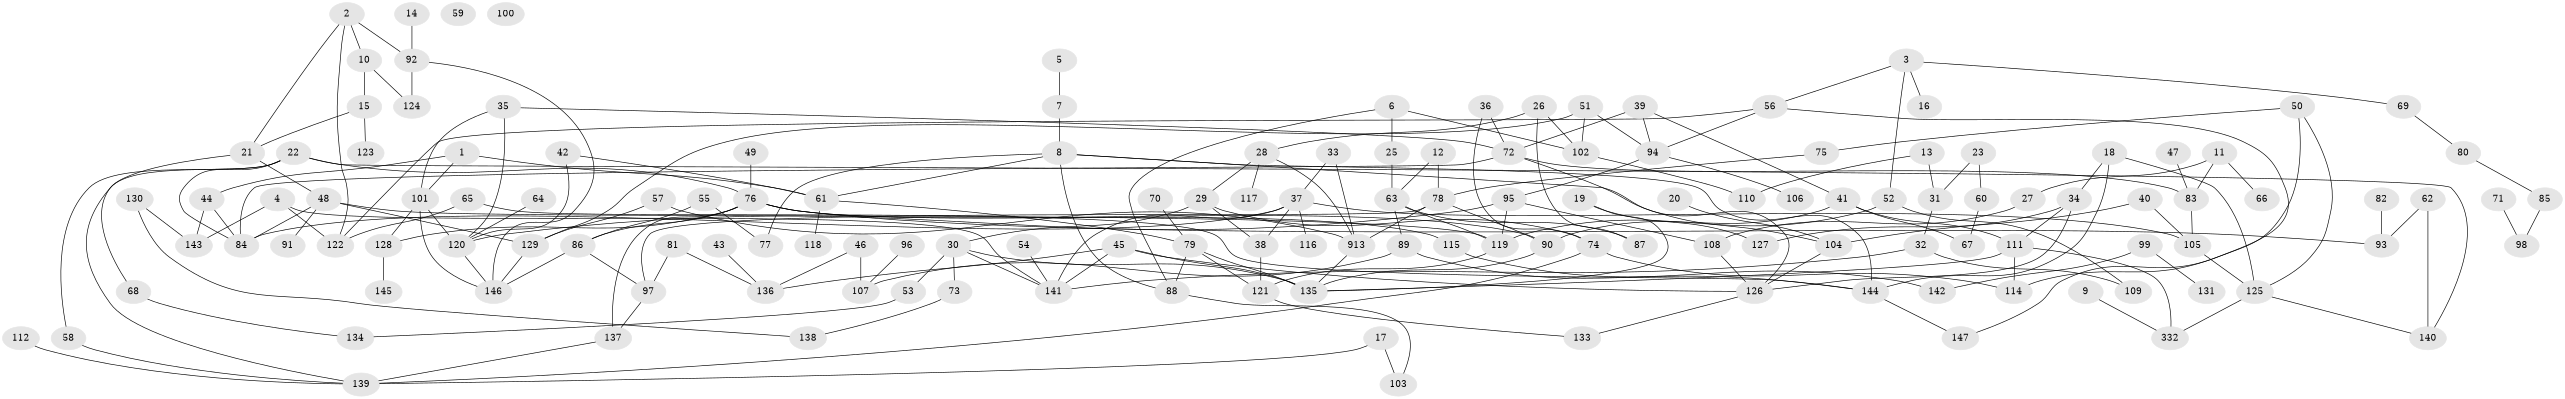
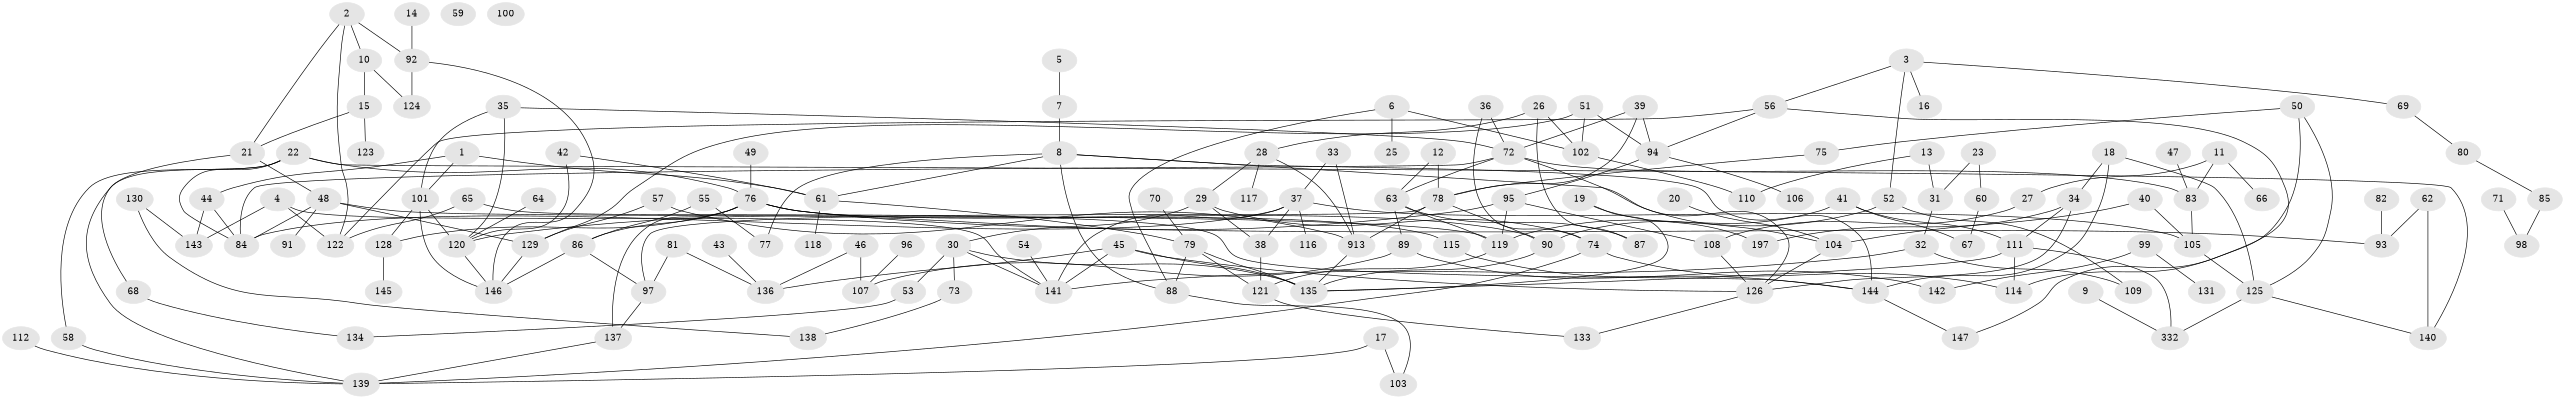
(1742, 153) -> (1560, 183)
(1392, 179) -> (1432, 181)
(1760, 246) -> (1760, 246)
